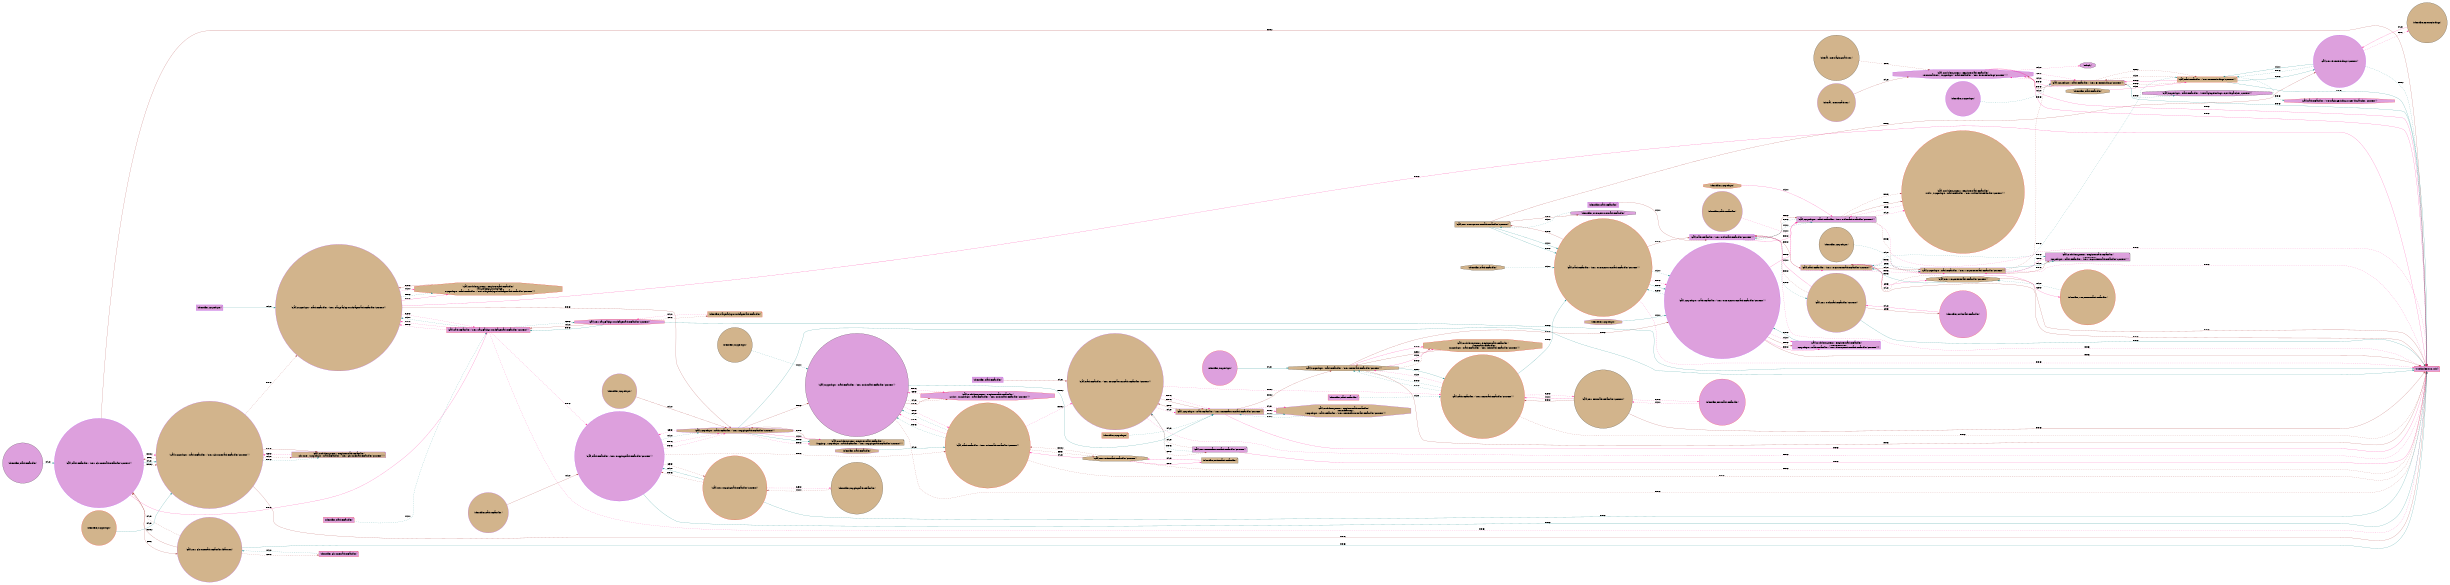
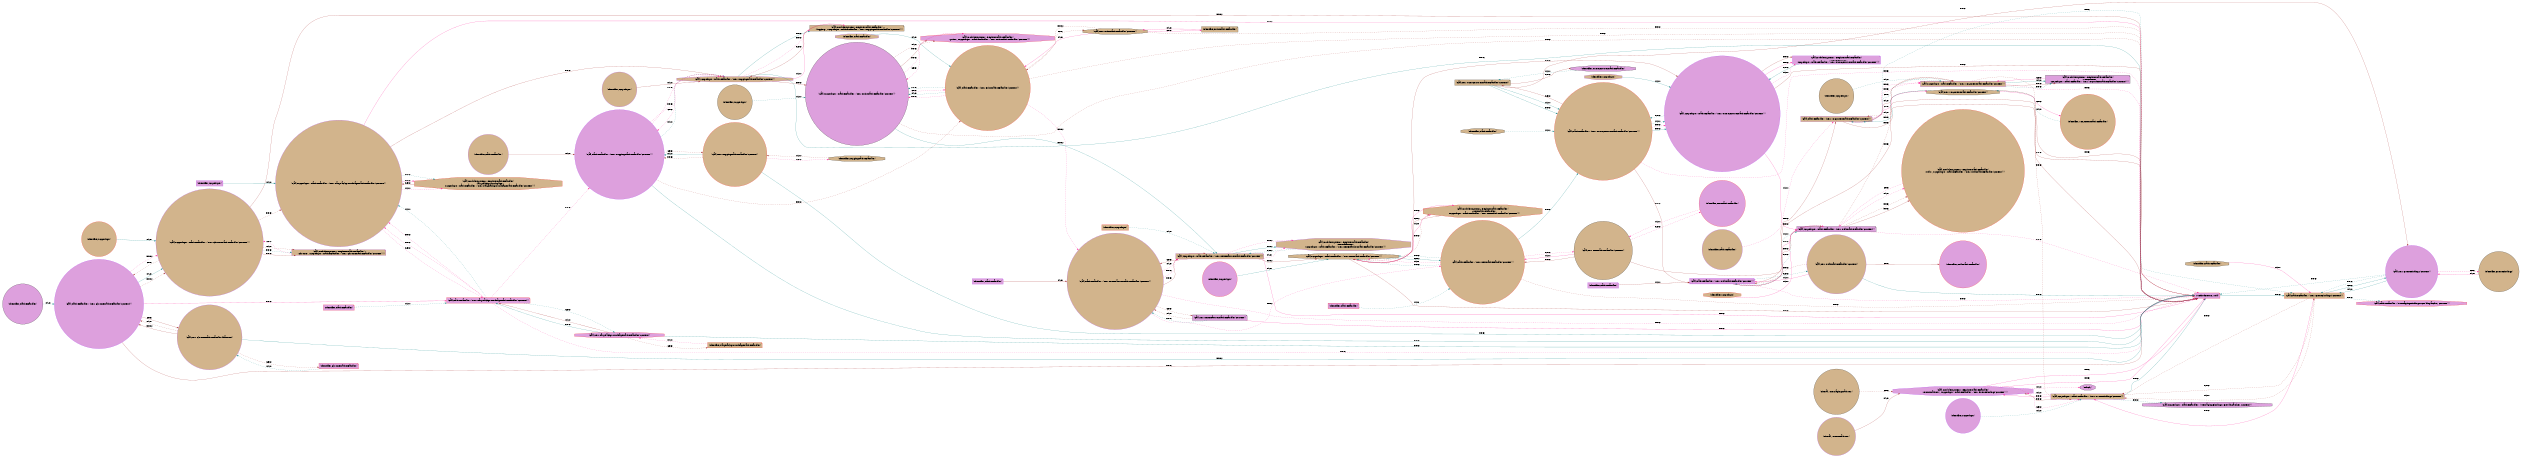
(2406, 112) -> (2251, 296)
(1903, 309) -> none
(857, 488) -> (857, 159)
